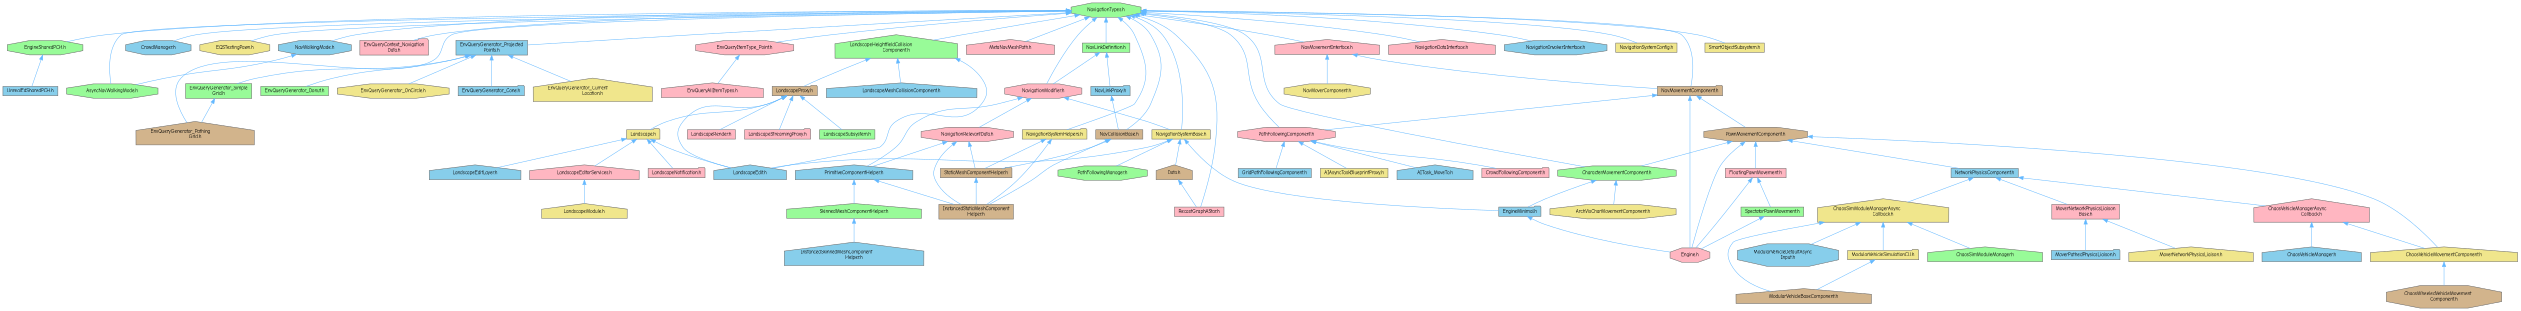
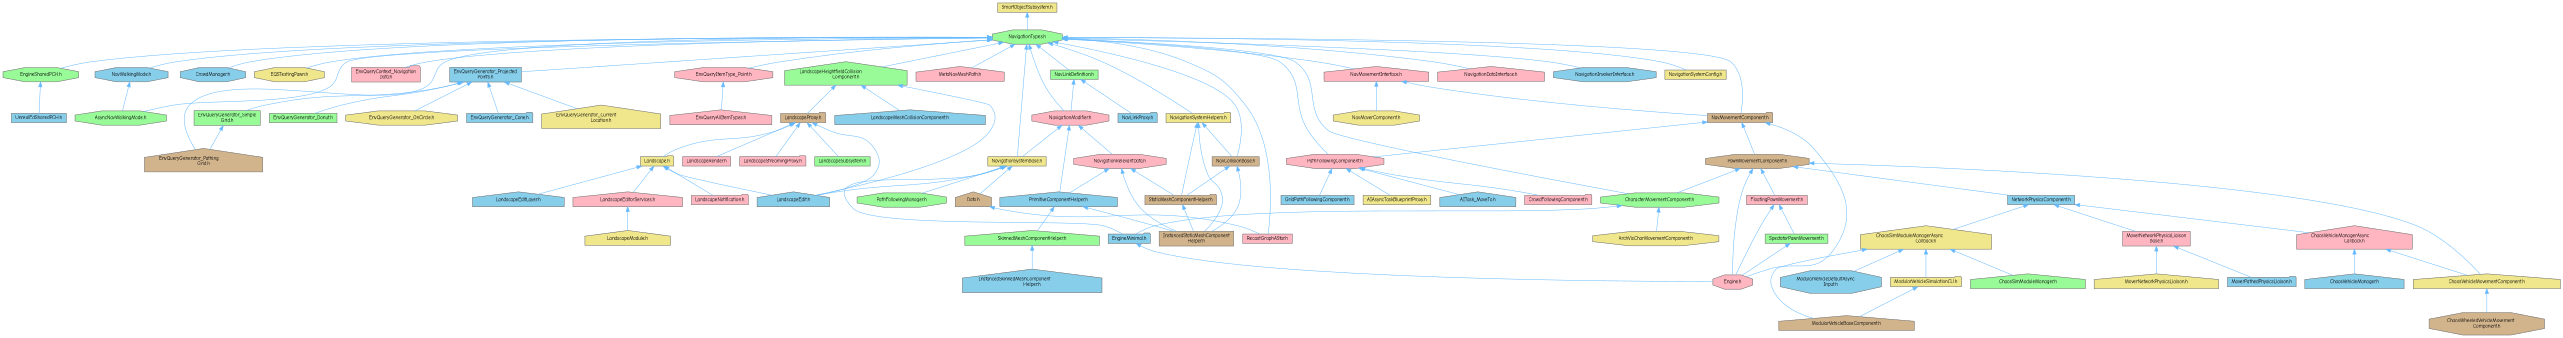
(1436, 16) -> (1027, 24)
(1116, 116) -> (1219, 142)
